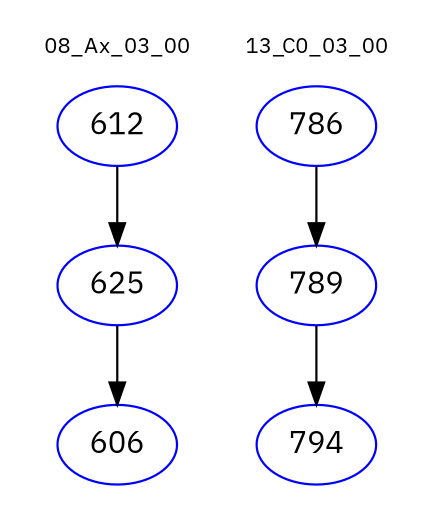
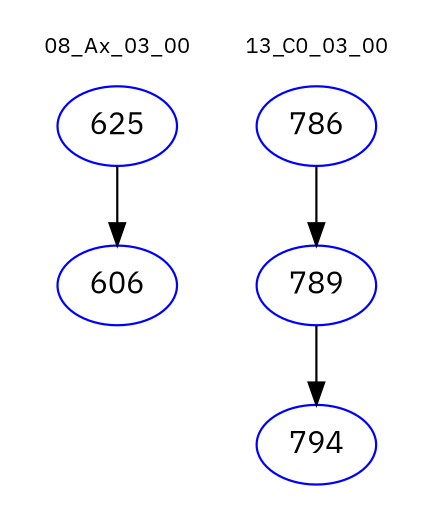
(117, 126) -> none
